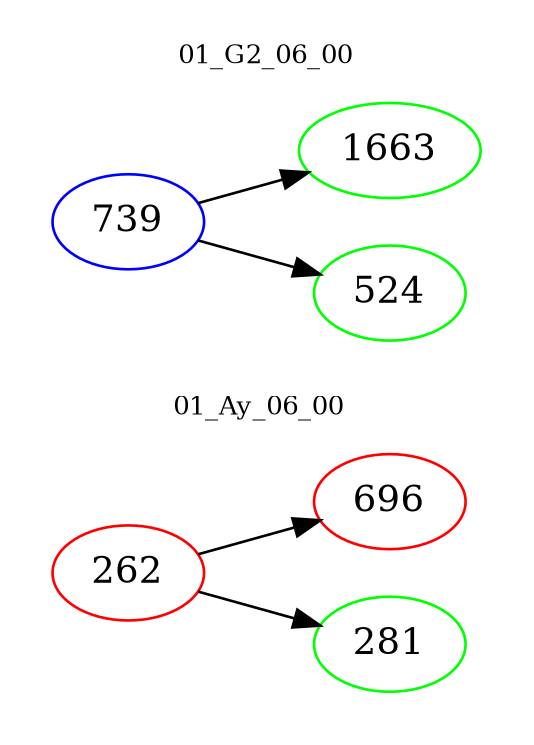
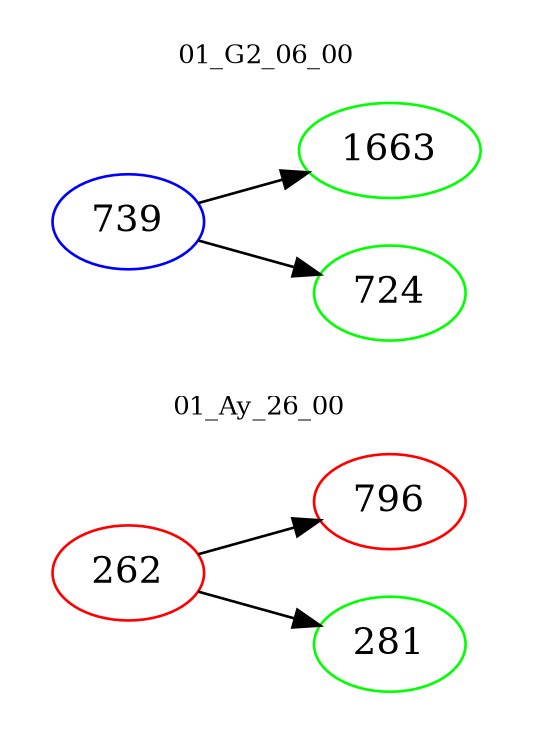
(390, 293) -> (390, 293)
(259, 408) -> (259, 408)
(390, 502) -> (390, 502)
